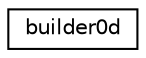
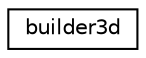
(73, 29) -> (73, 29)
